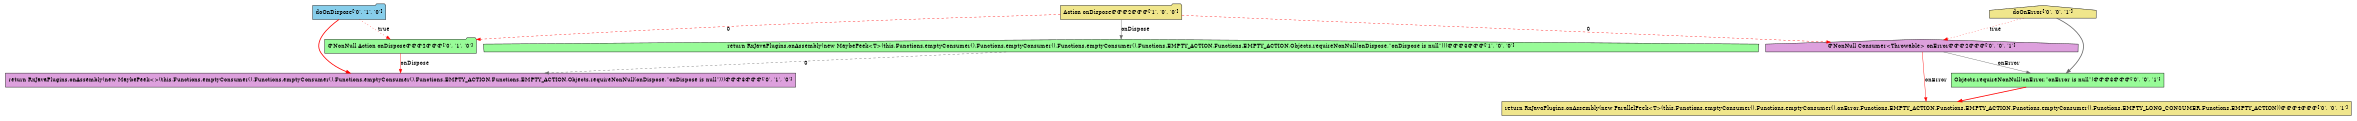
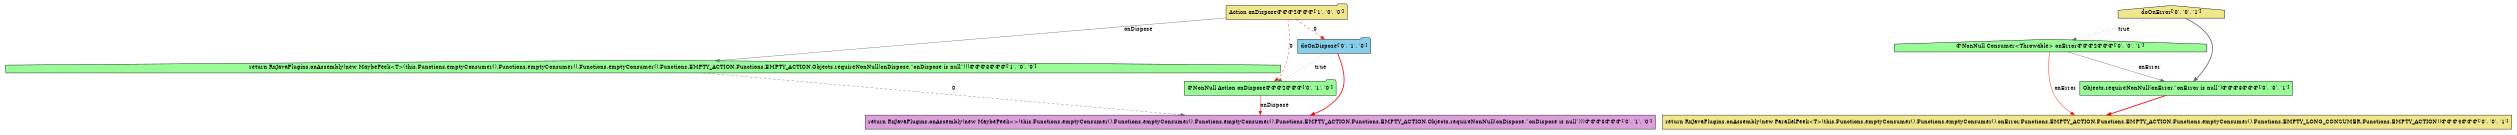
(373, 28) -> (1304, 68)
(1986, 28) -> (2114, 28)
(1504, 29) -> (1309, 28)
(1922, 46) -> (2050, 46)
